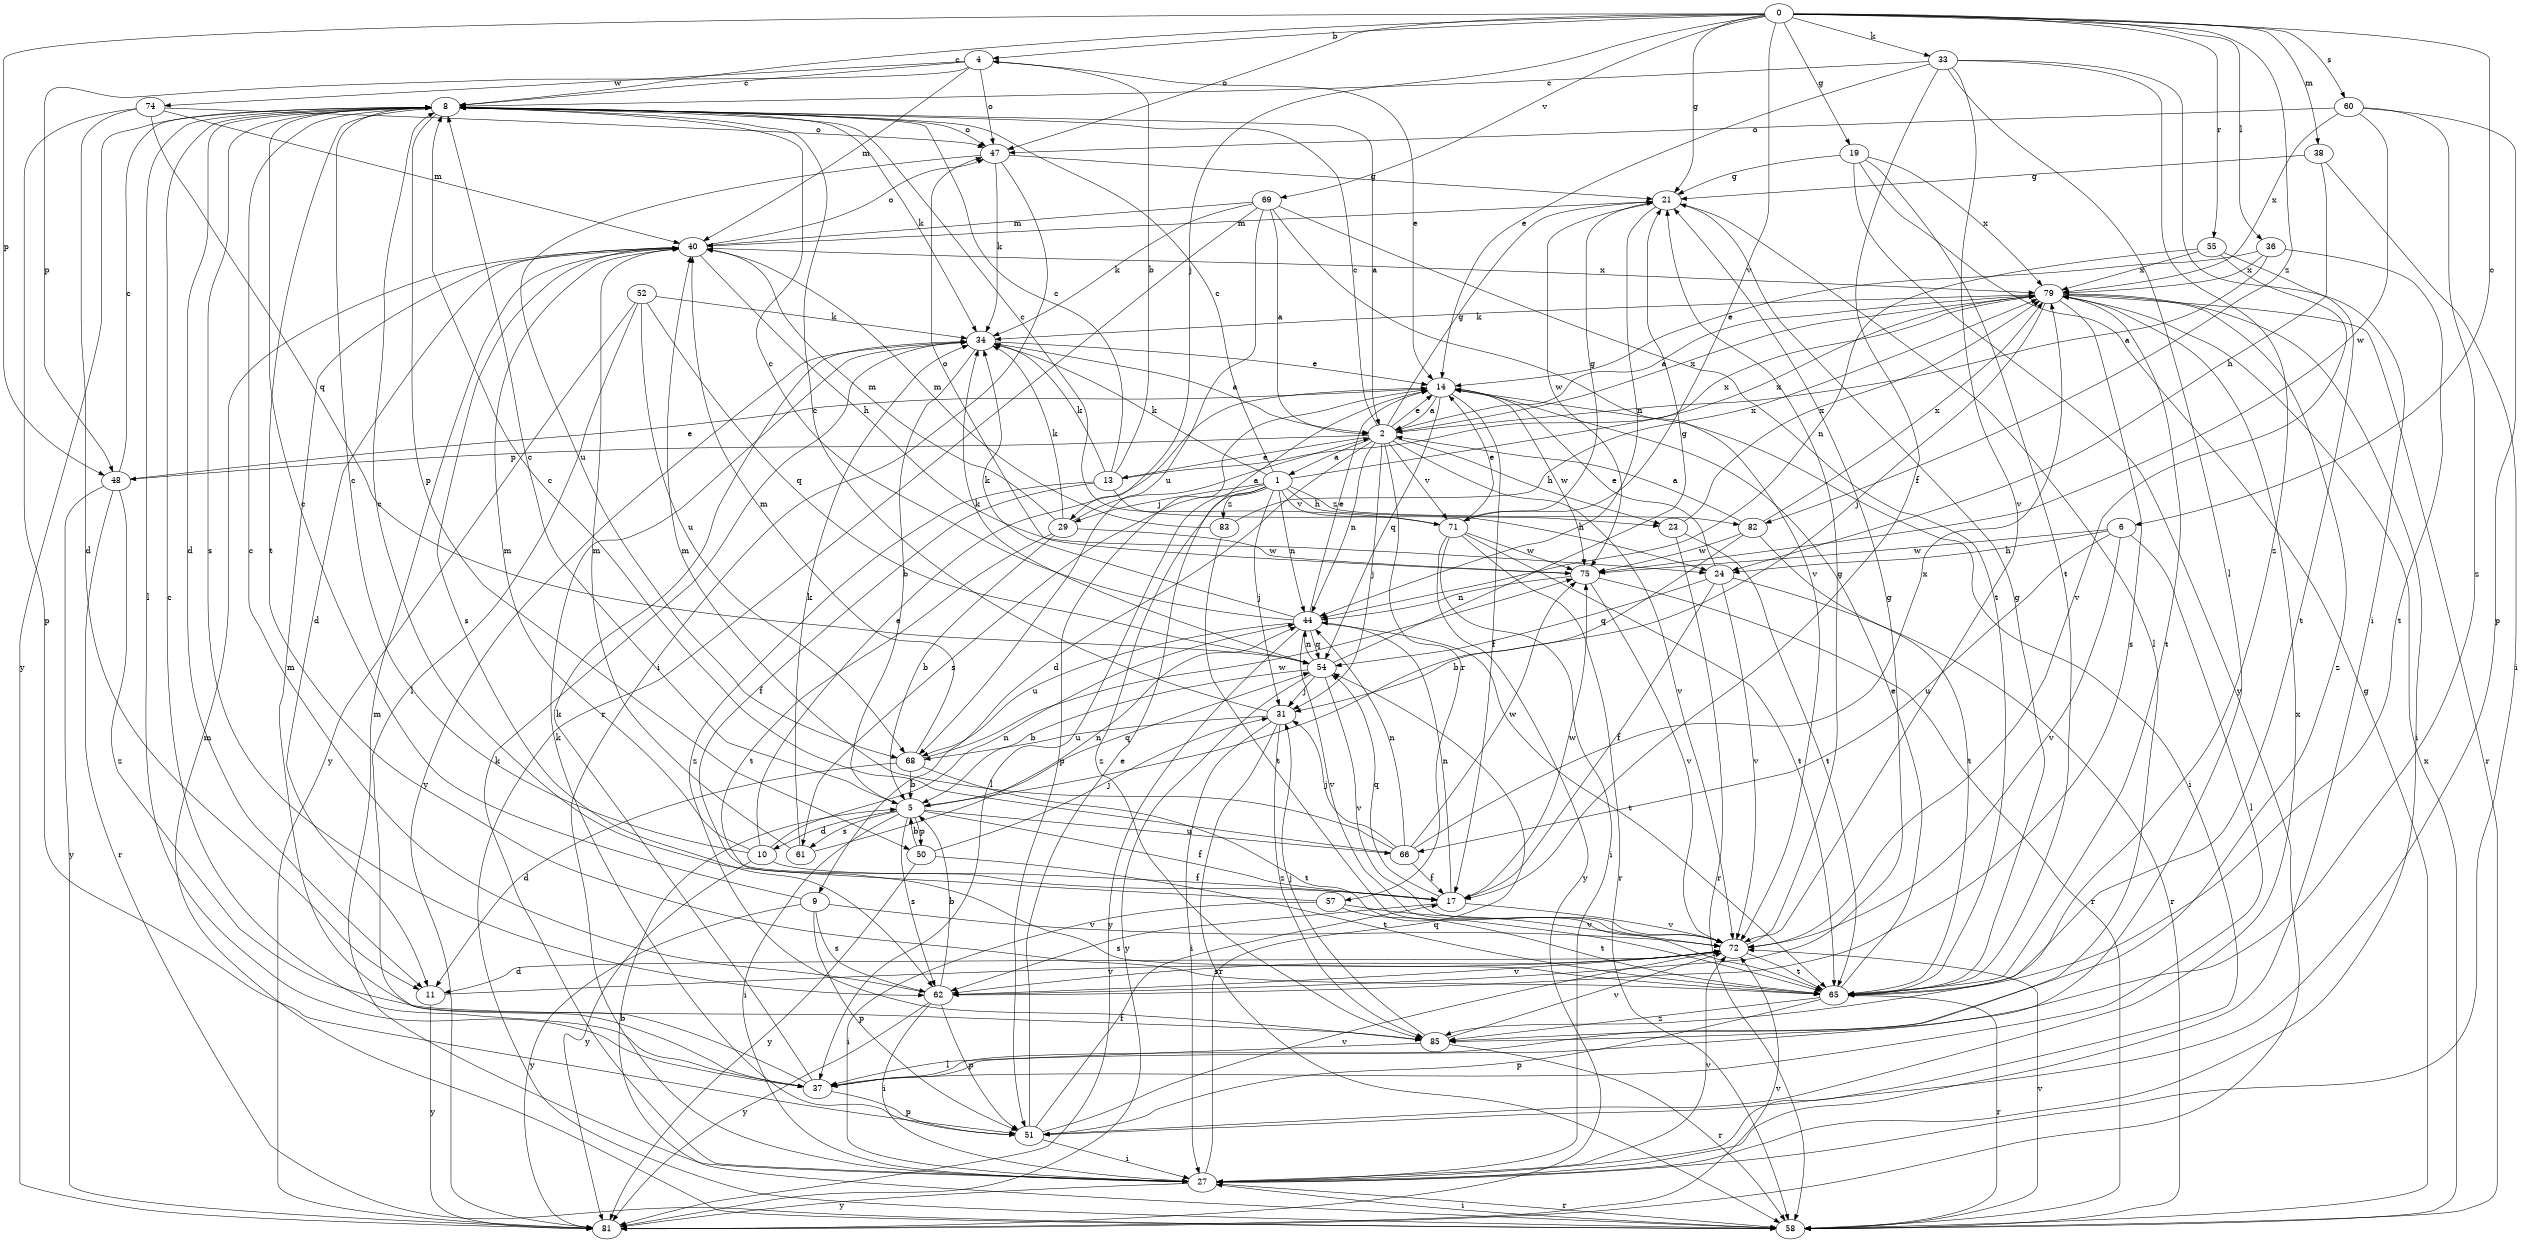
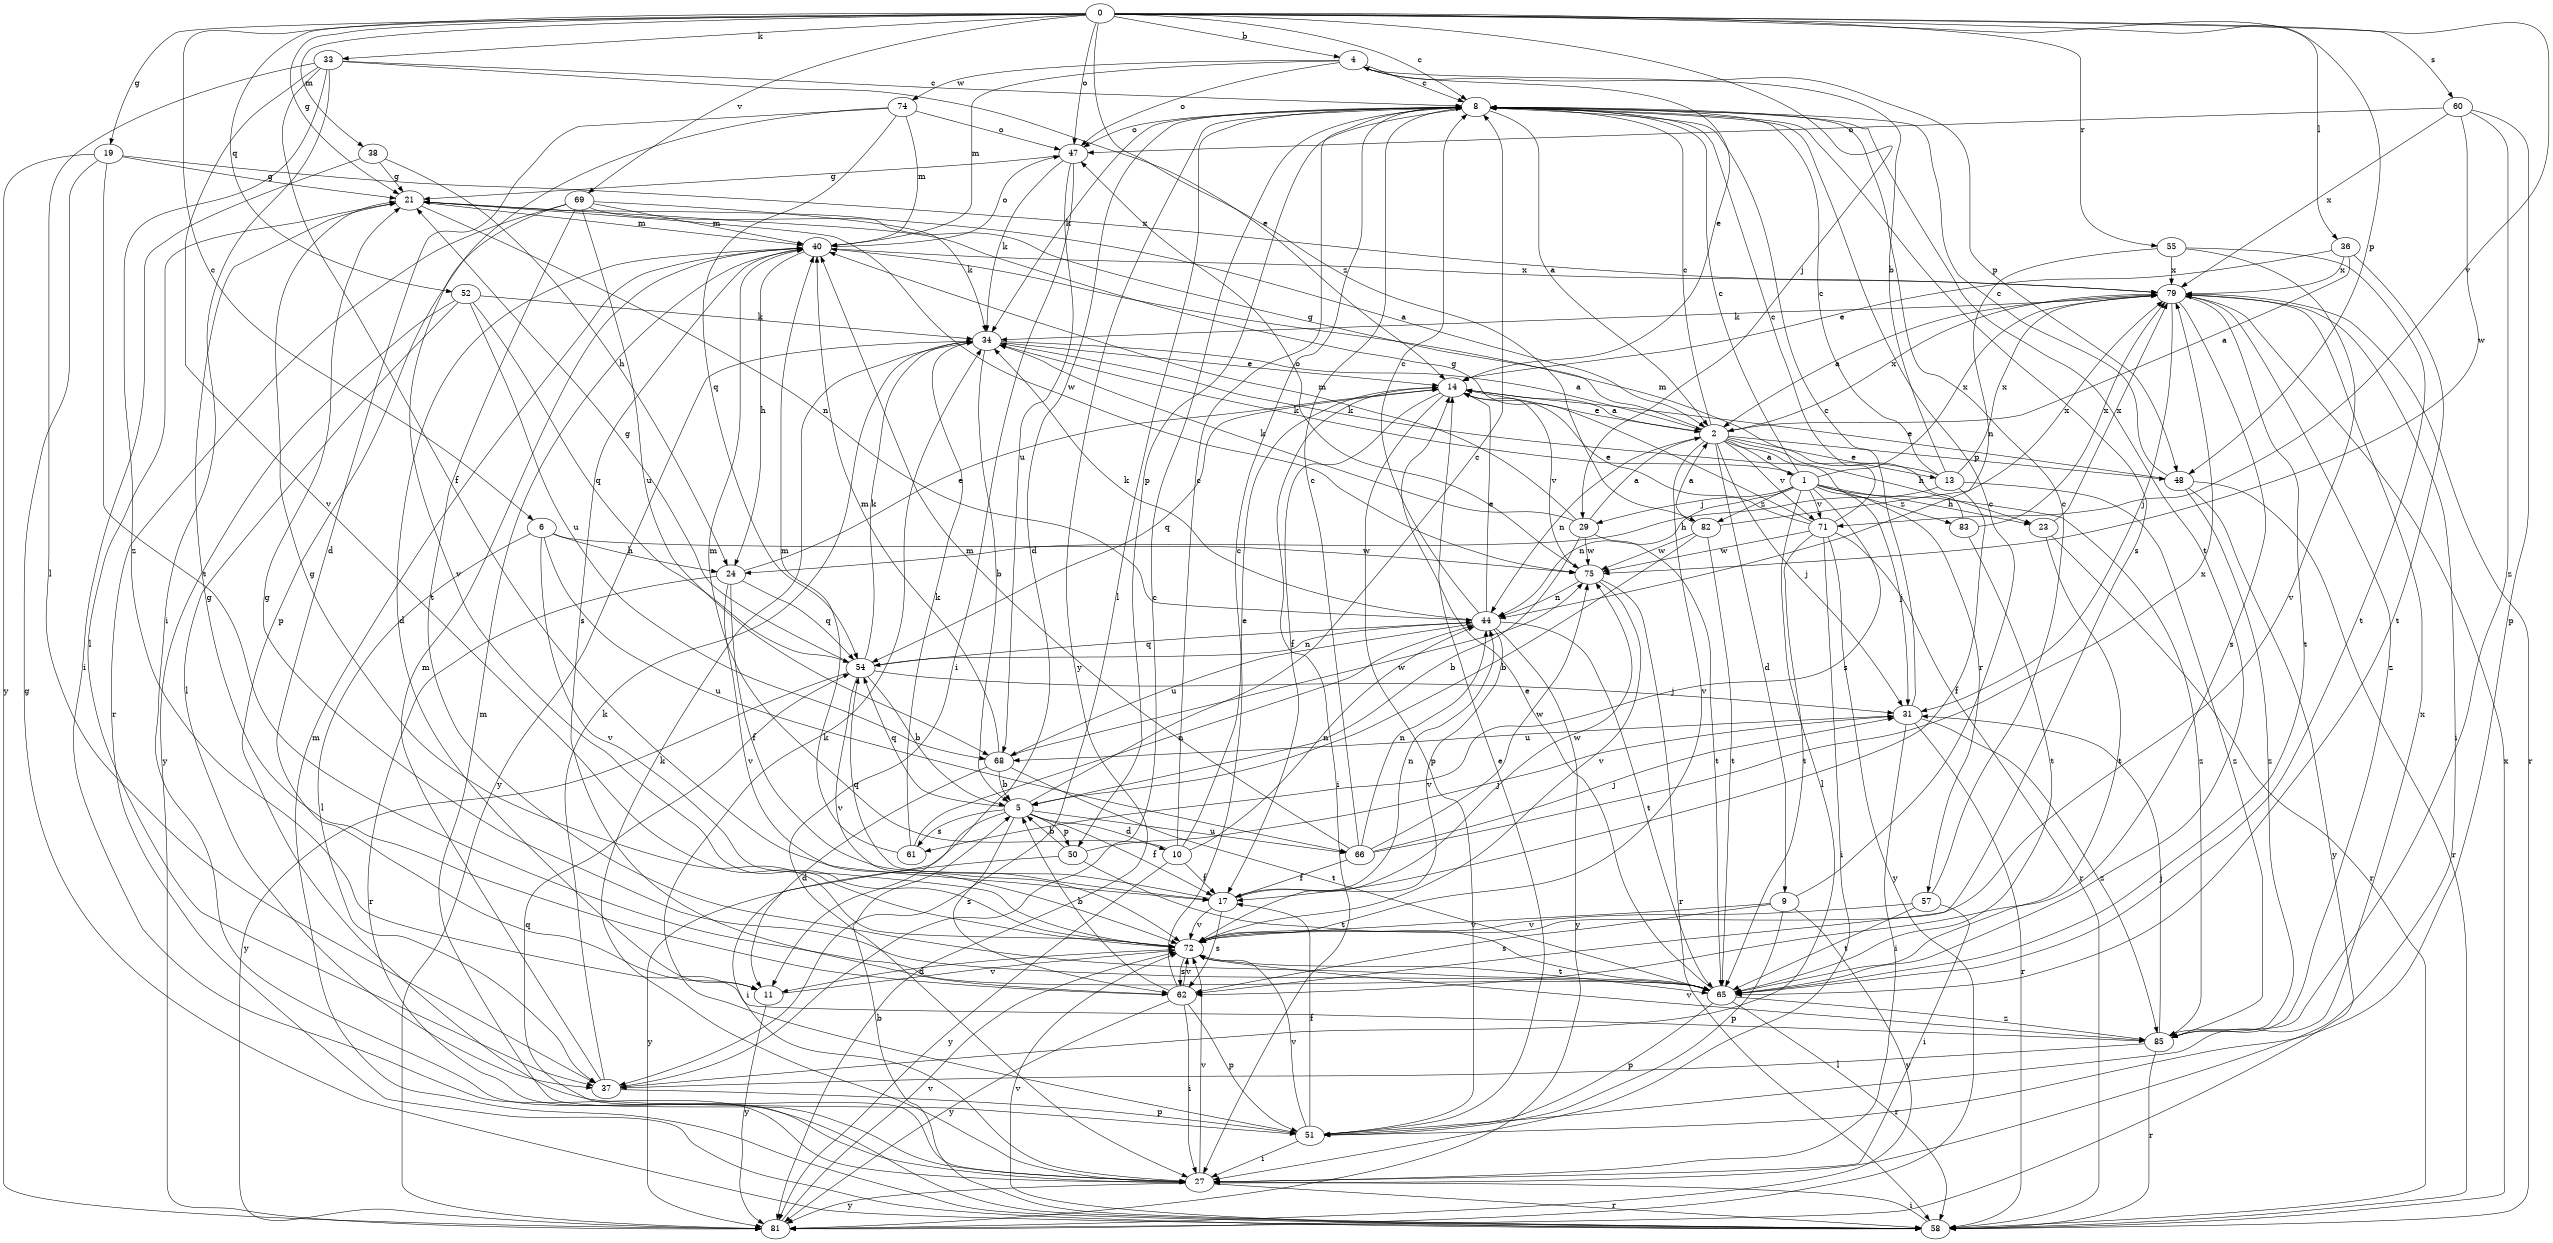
none -> (277, 51)
(1564, 481) -> (1554, 481)
